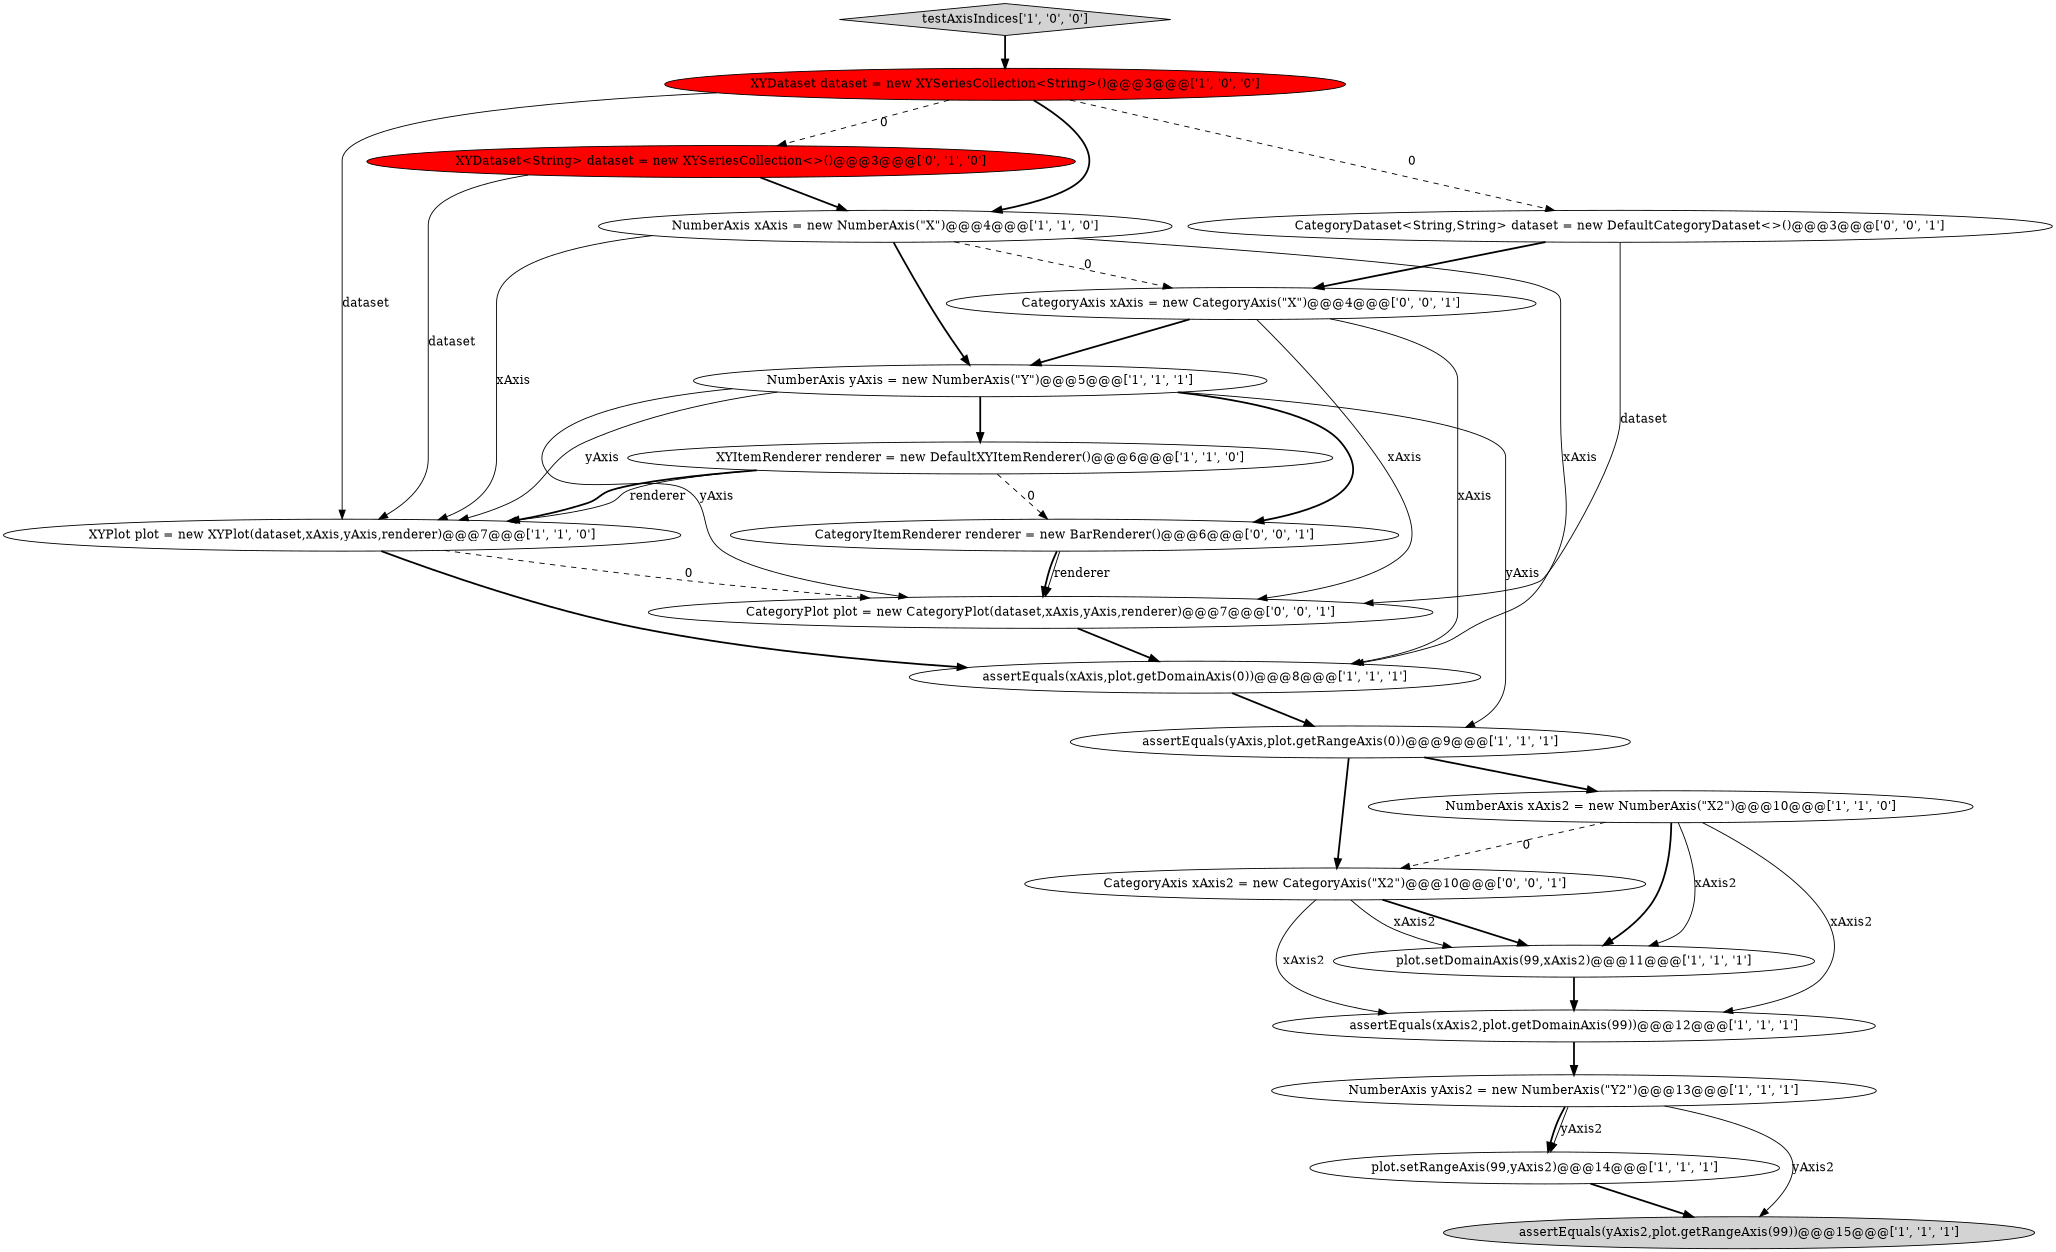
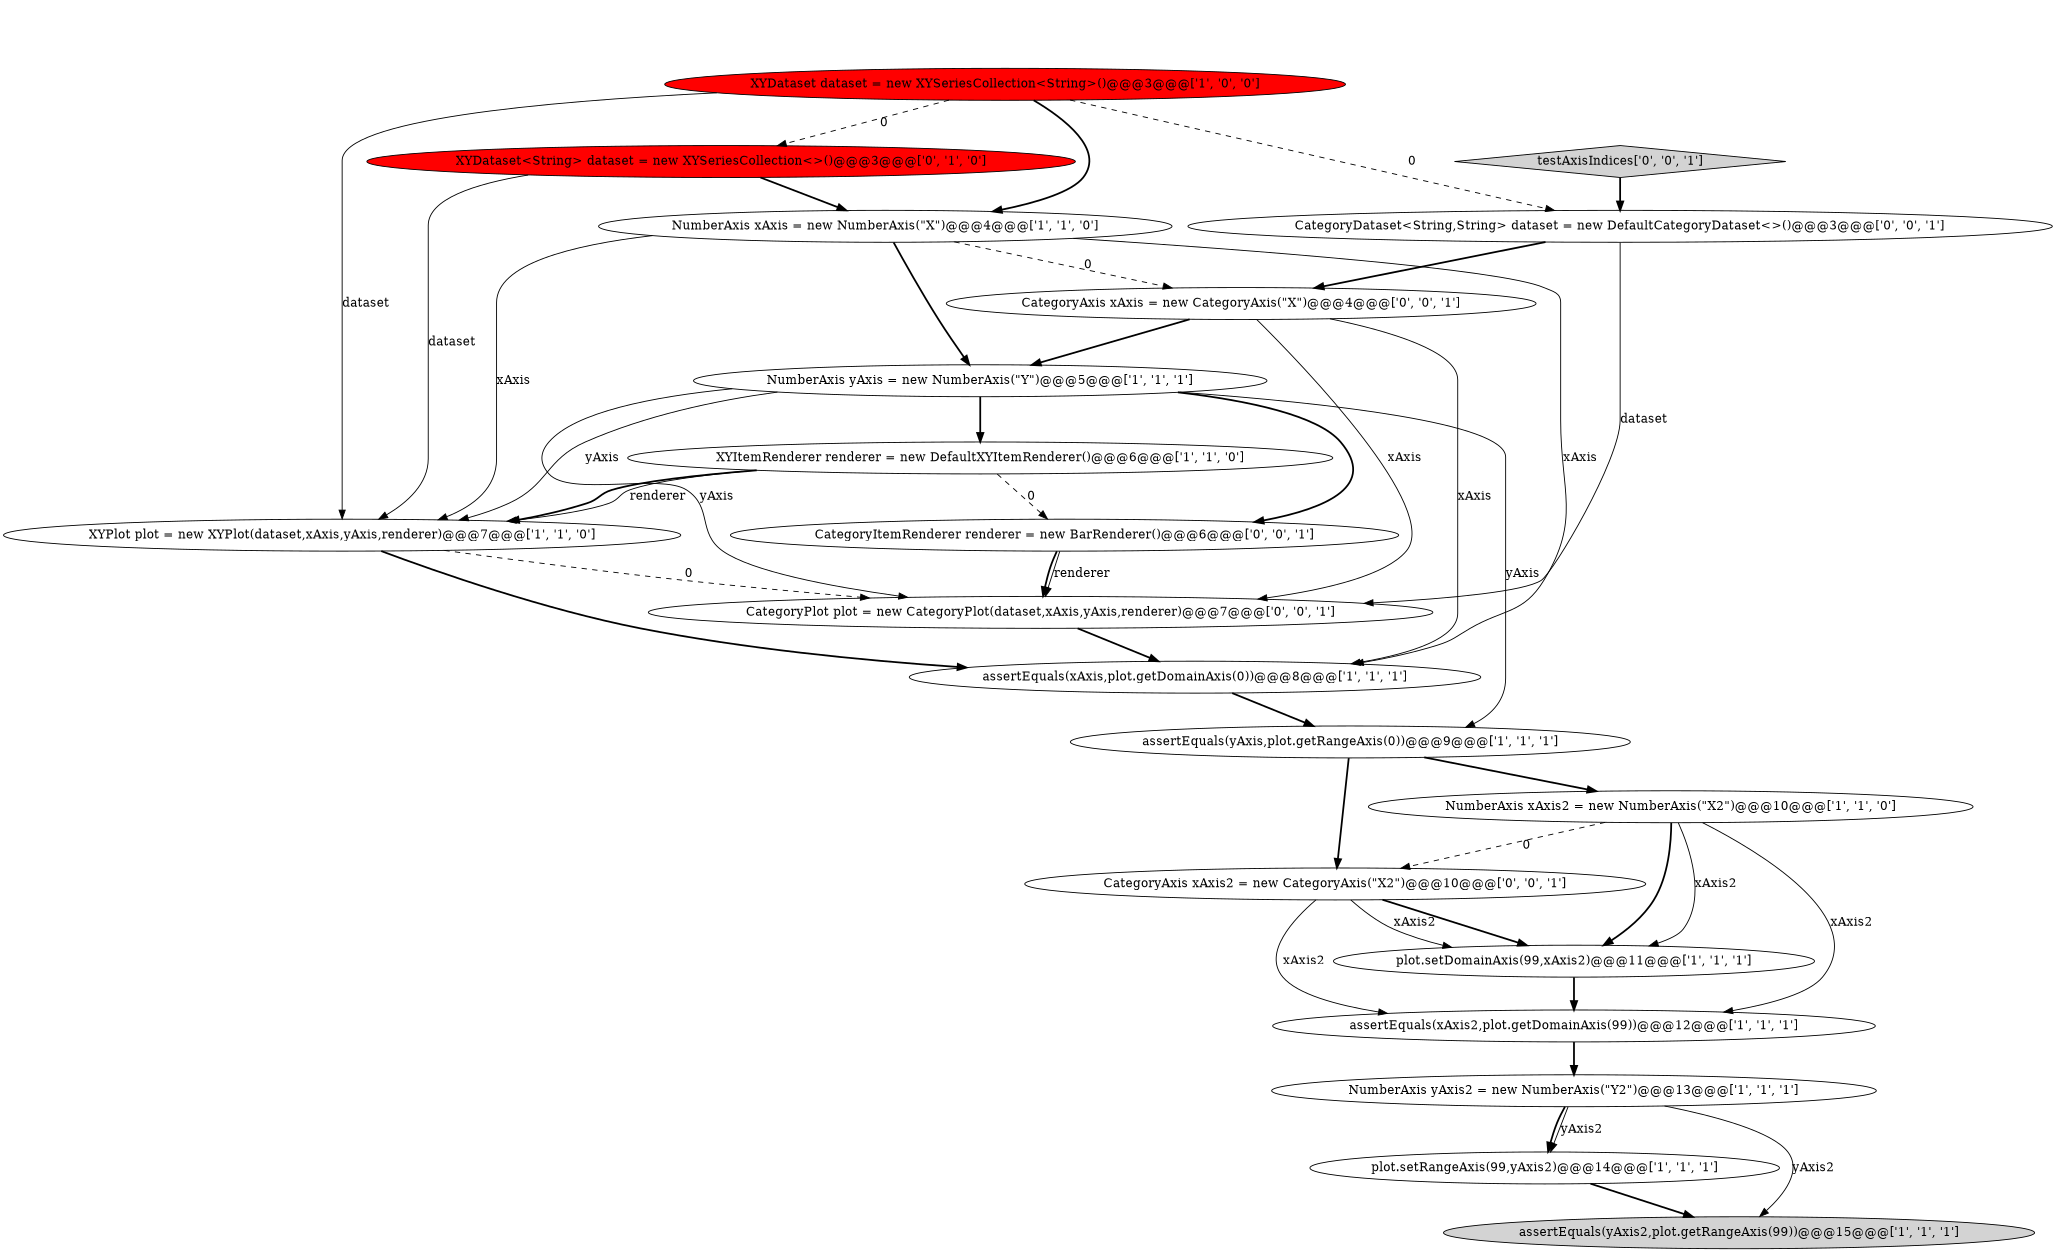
(1005, 20) -> none
none -> (1620, 162)
